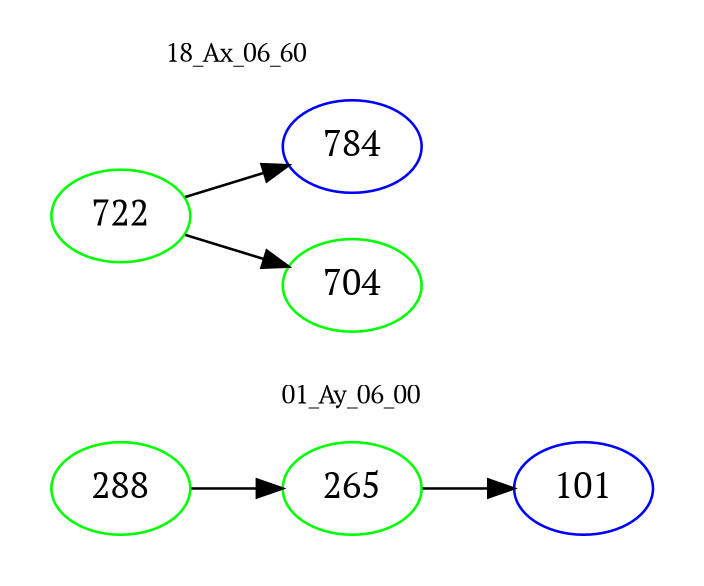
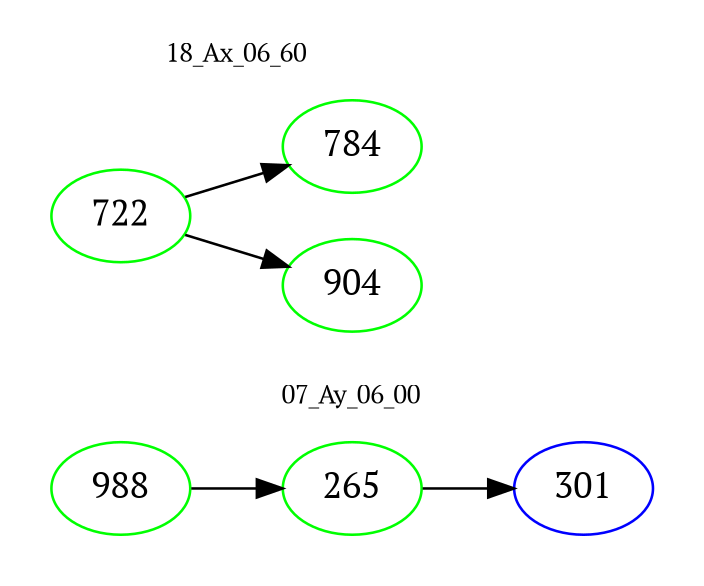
(352, 147) -> (352, 147)
(352, 285) -> (352, 285)
(352, 397) -> (352, 397)
(121, 488) -> (121, 488)
(584, 488) -> (584, 488)
